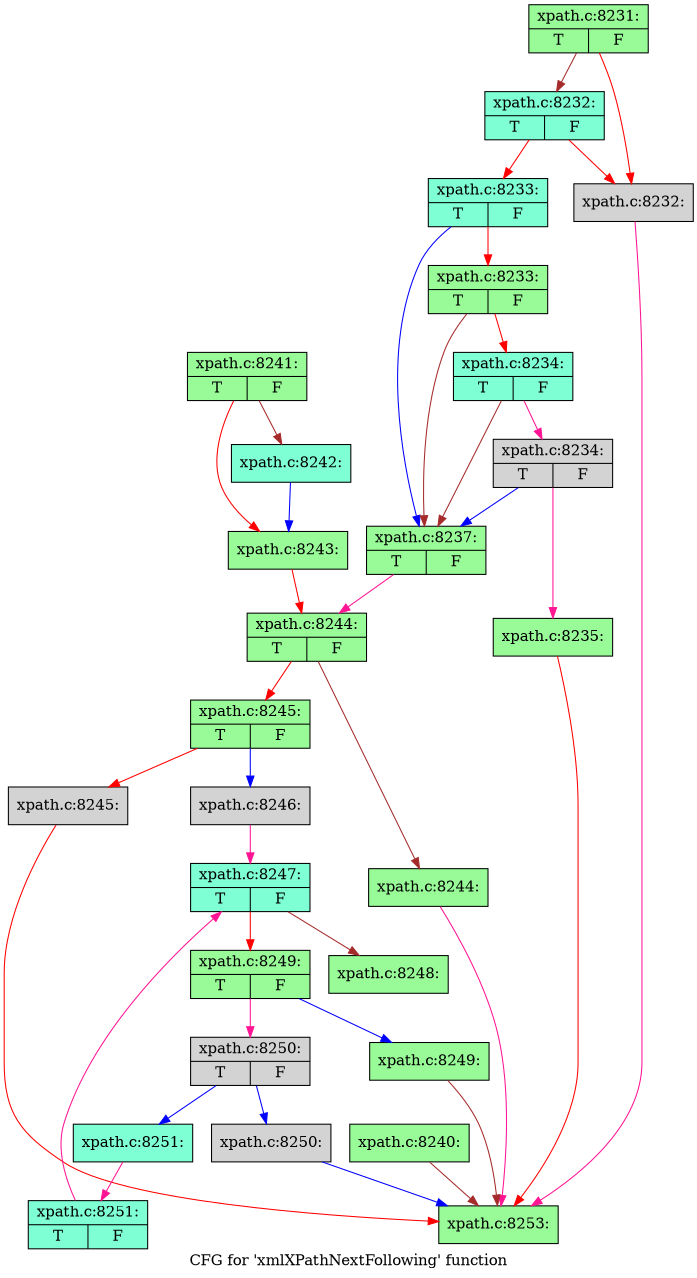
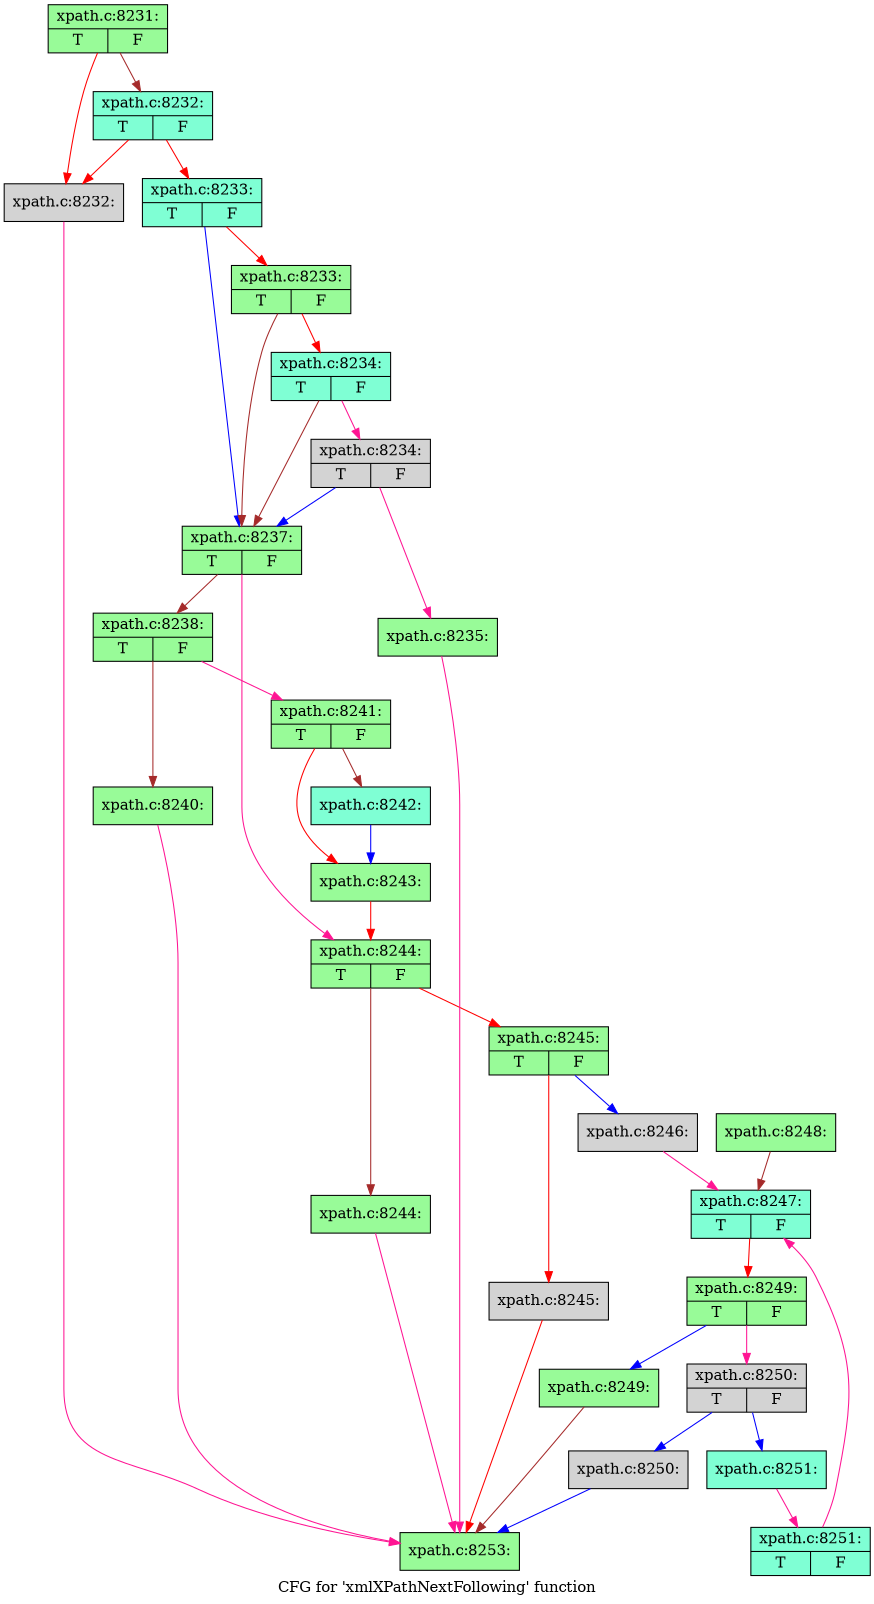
none -> (153, 637)
(319, 931) -> (766, 1166)
(578, 933) -> (460, 1088)
(450, 1180) -> (178, 1247)
